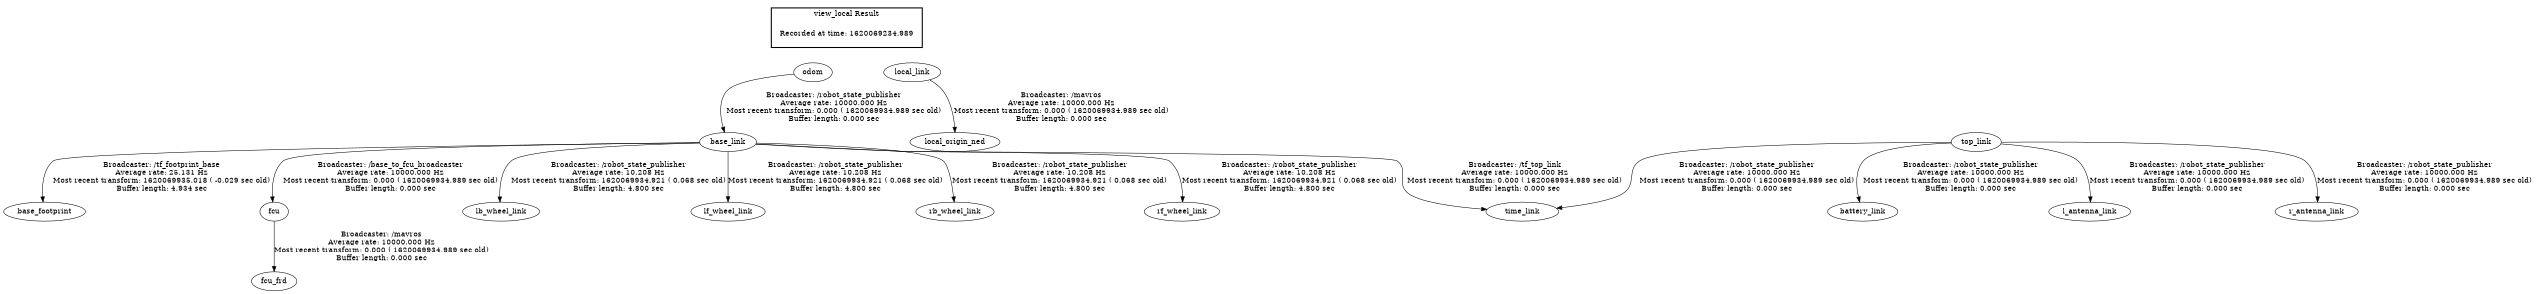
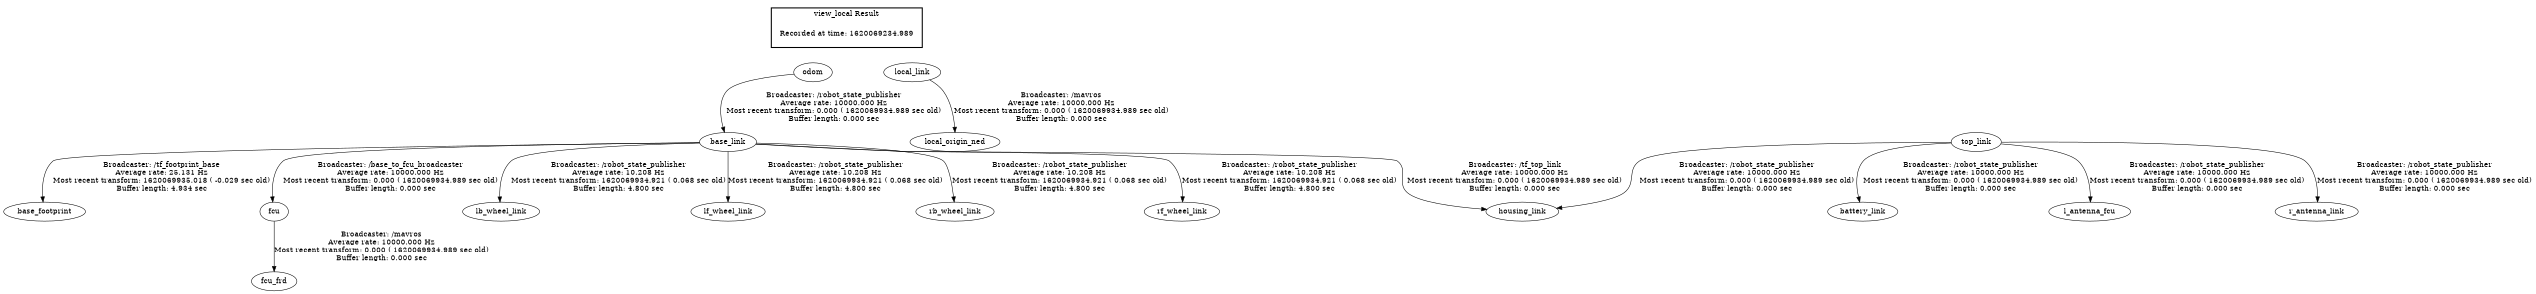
(1522, 212) -> (1522, 212)
(2090, 212) -> (2090, 212)
